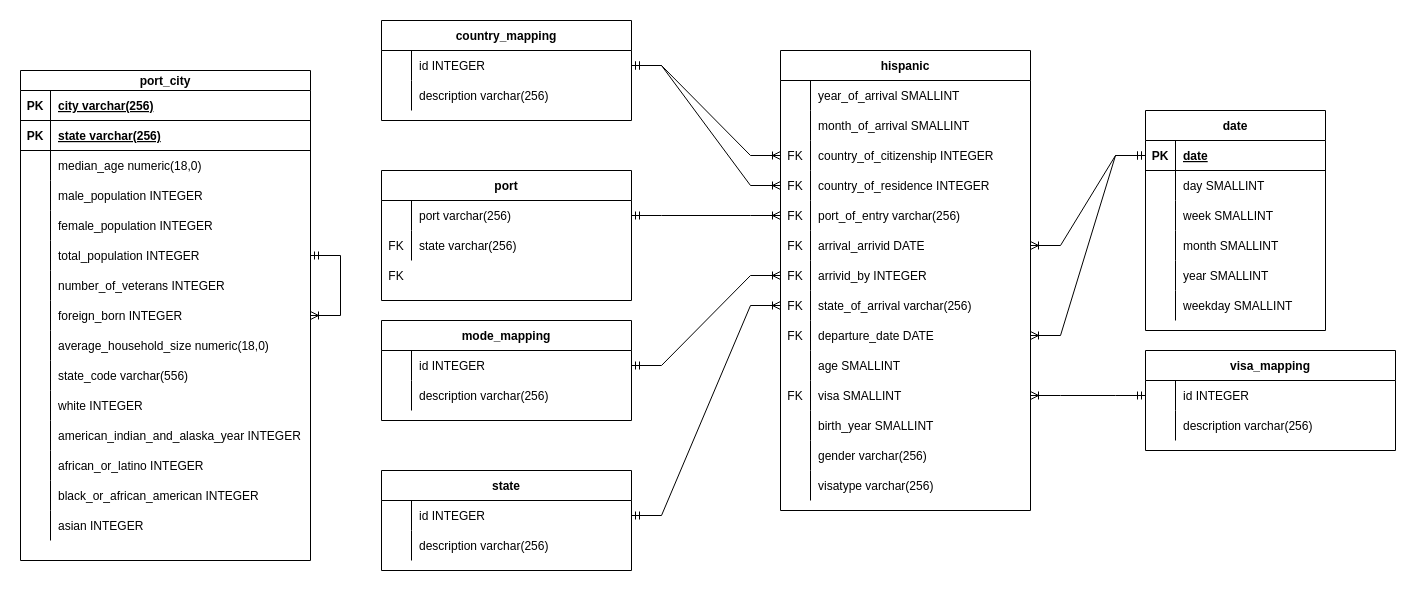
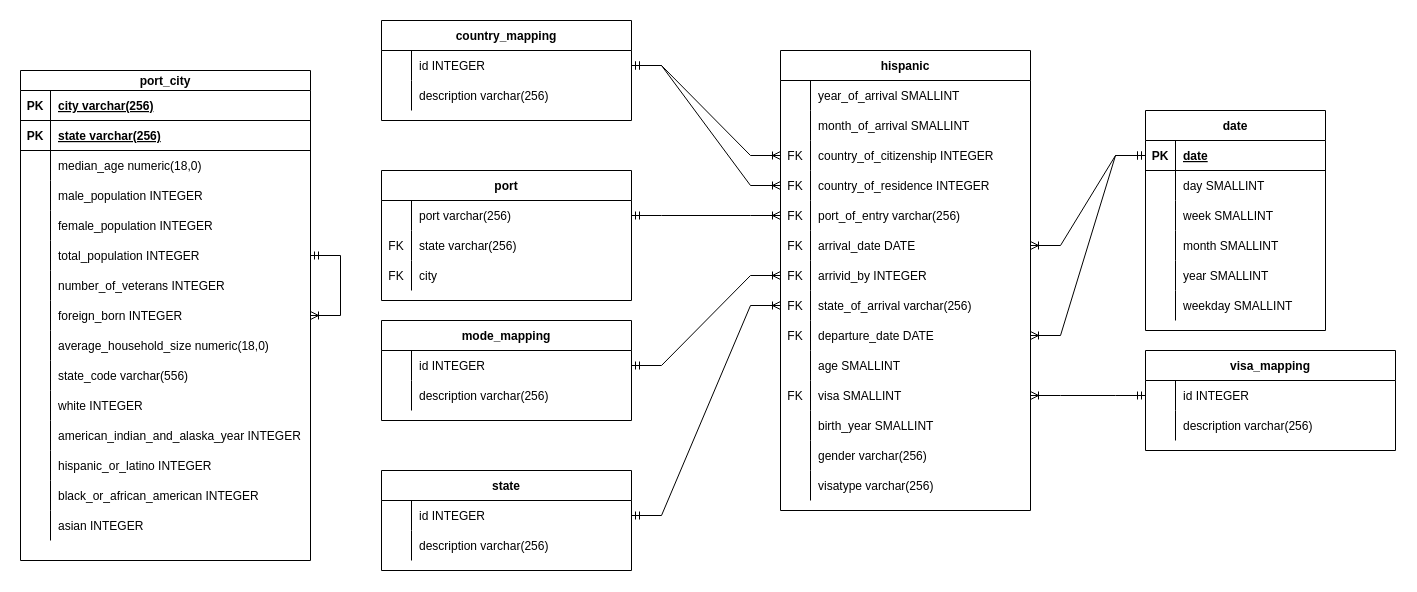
(877, 246) -> (870, 246)
none -> (522, 276)
(136, 466) -> (138, 466)
